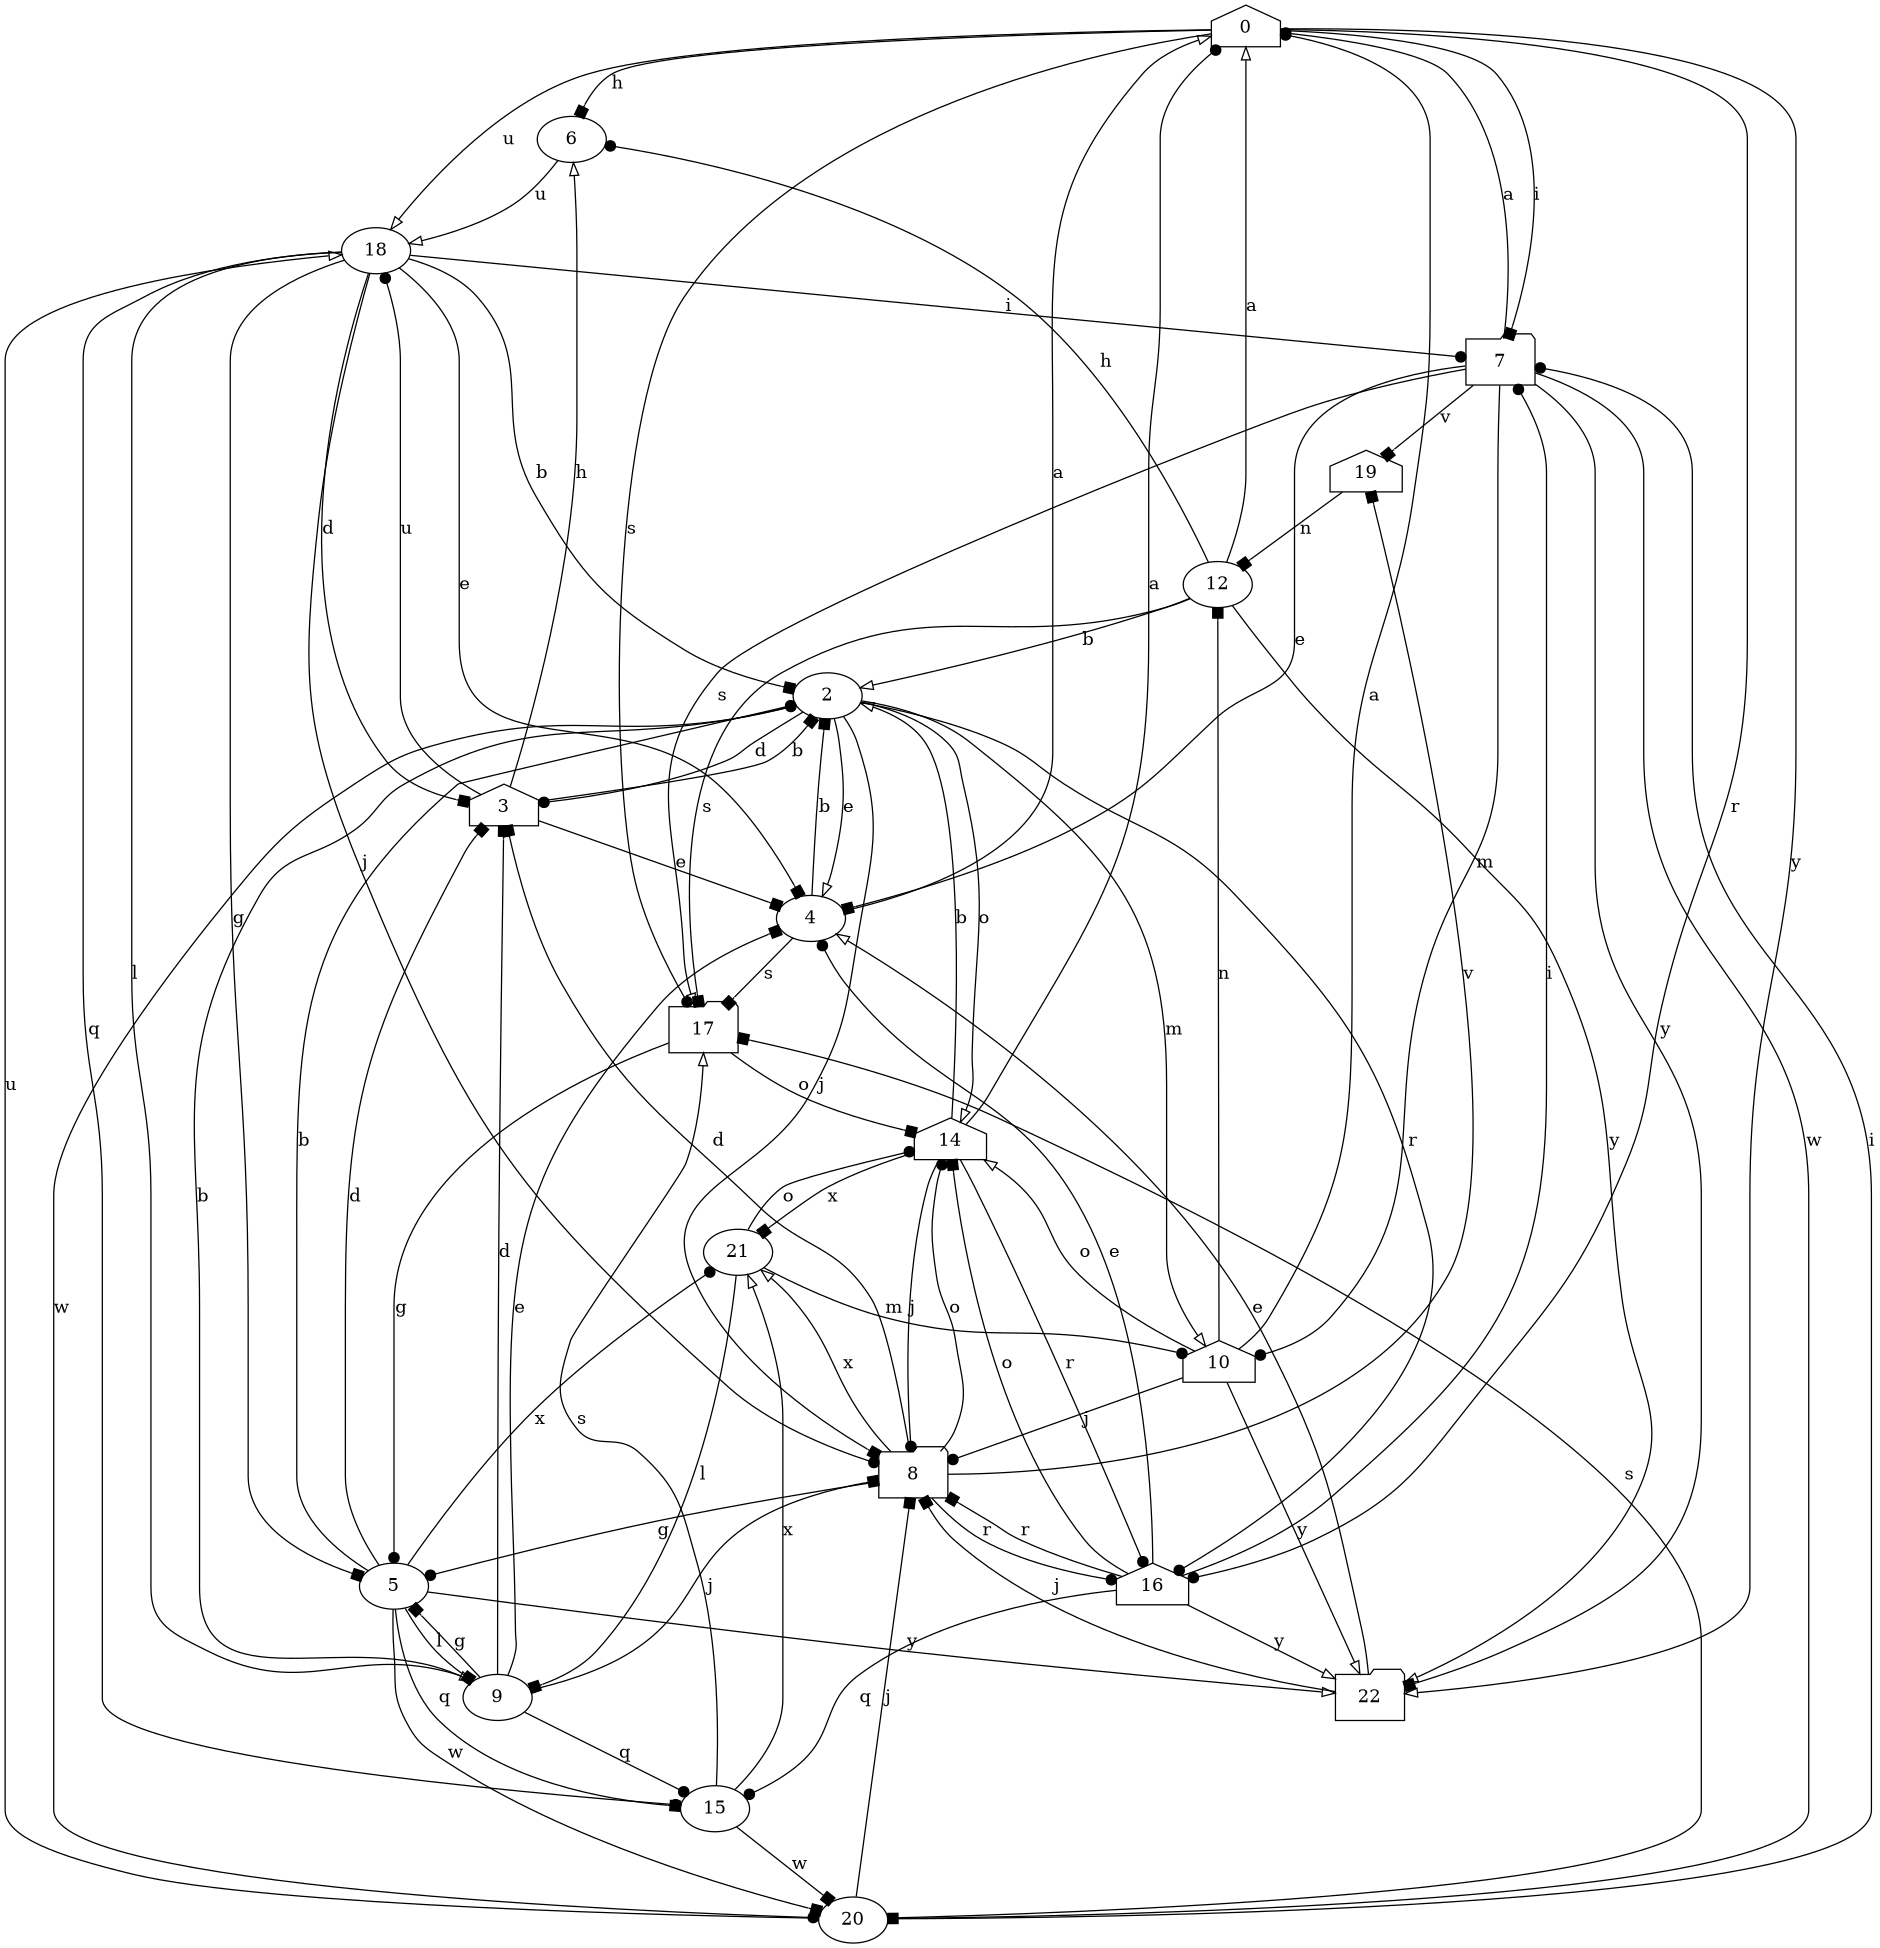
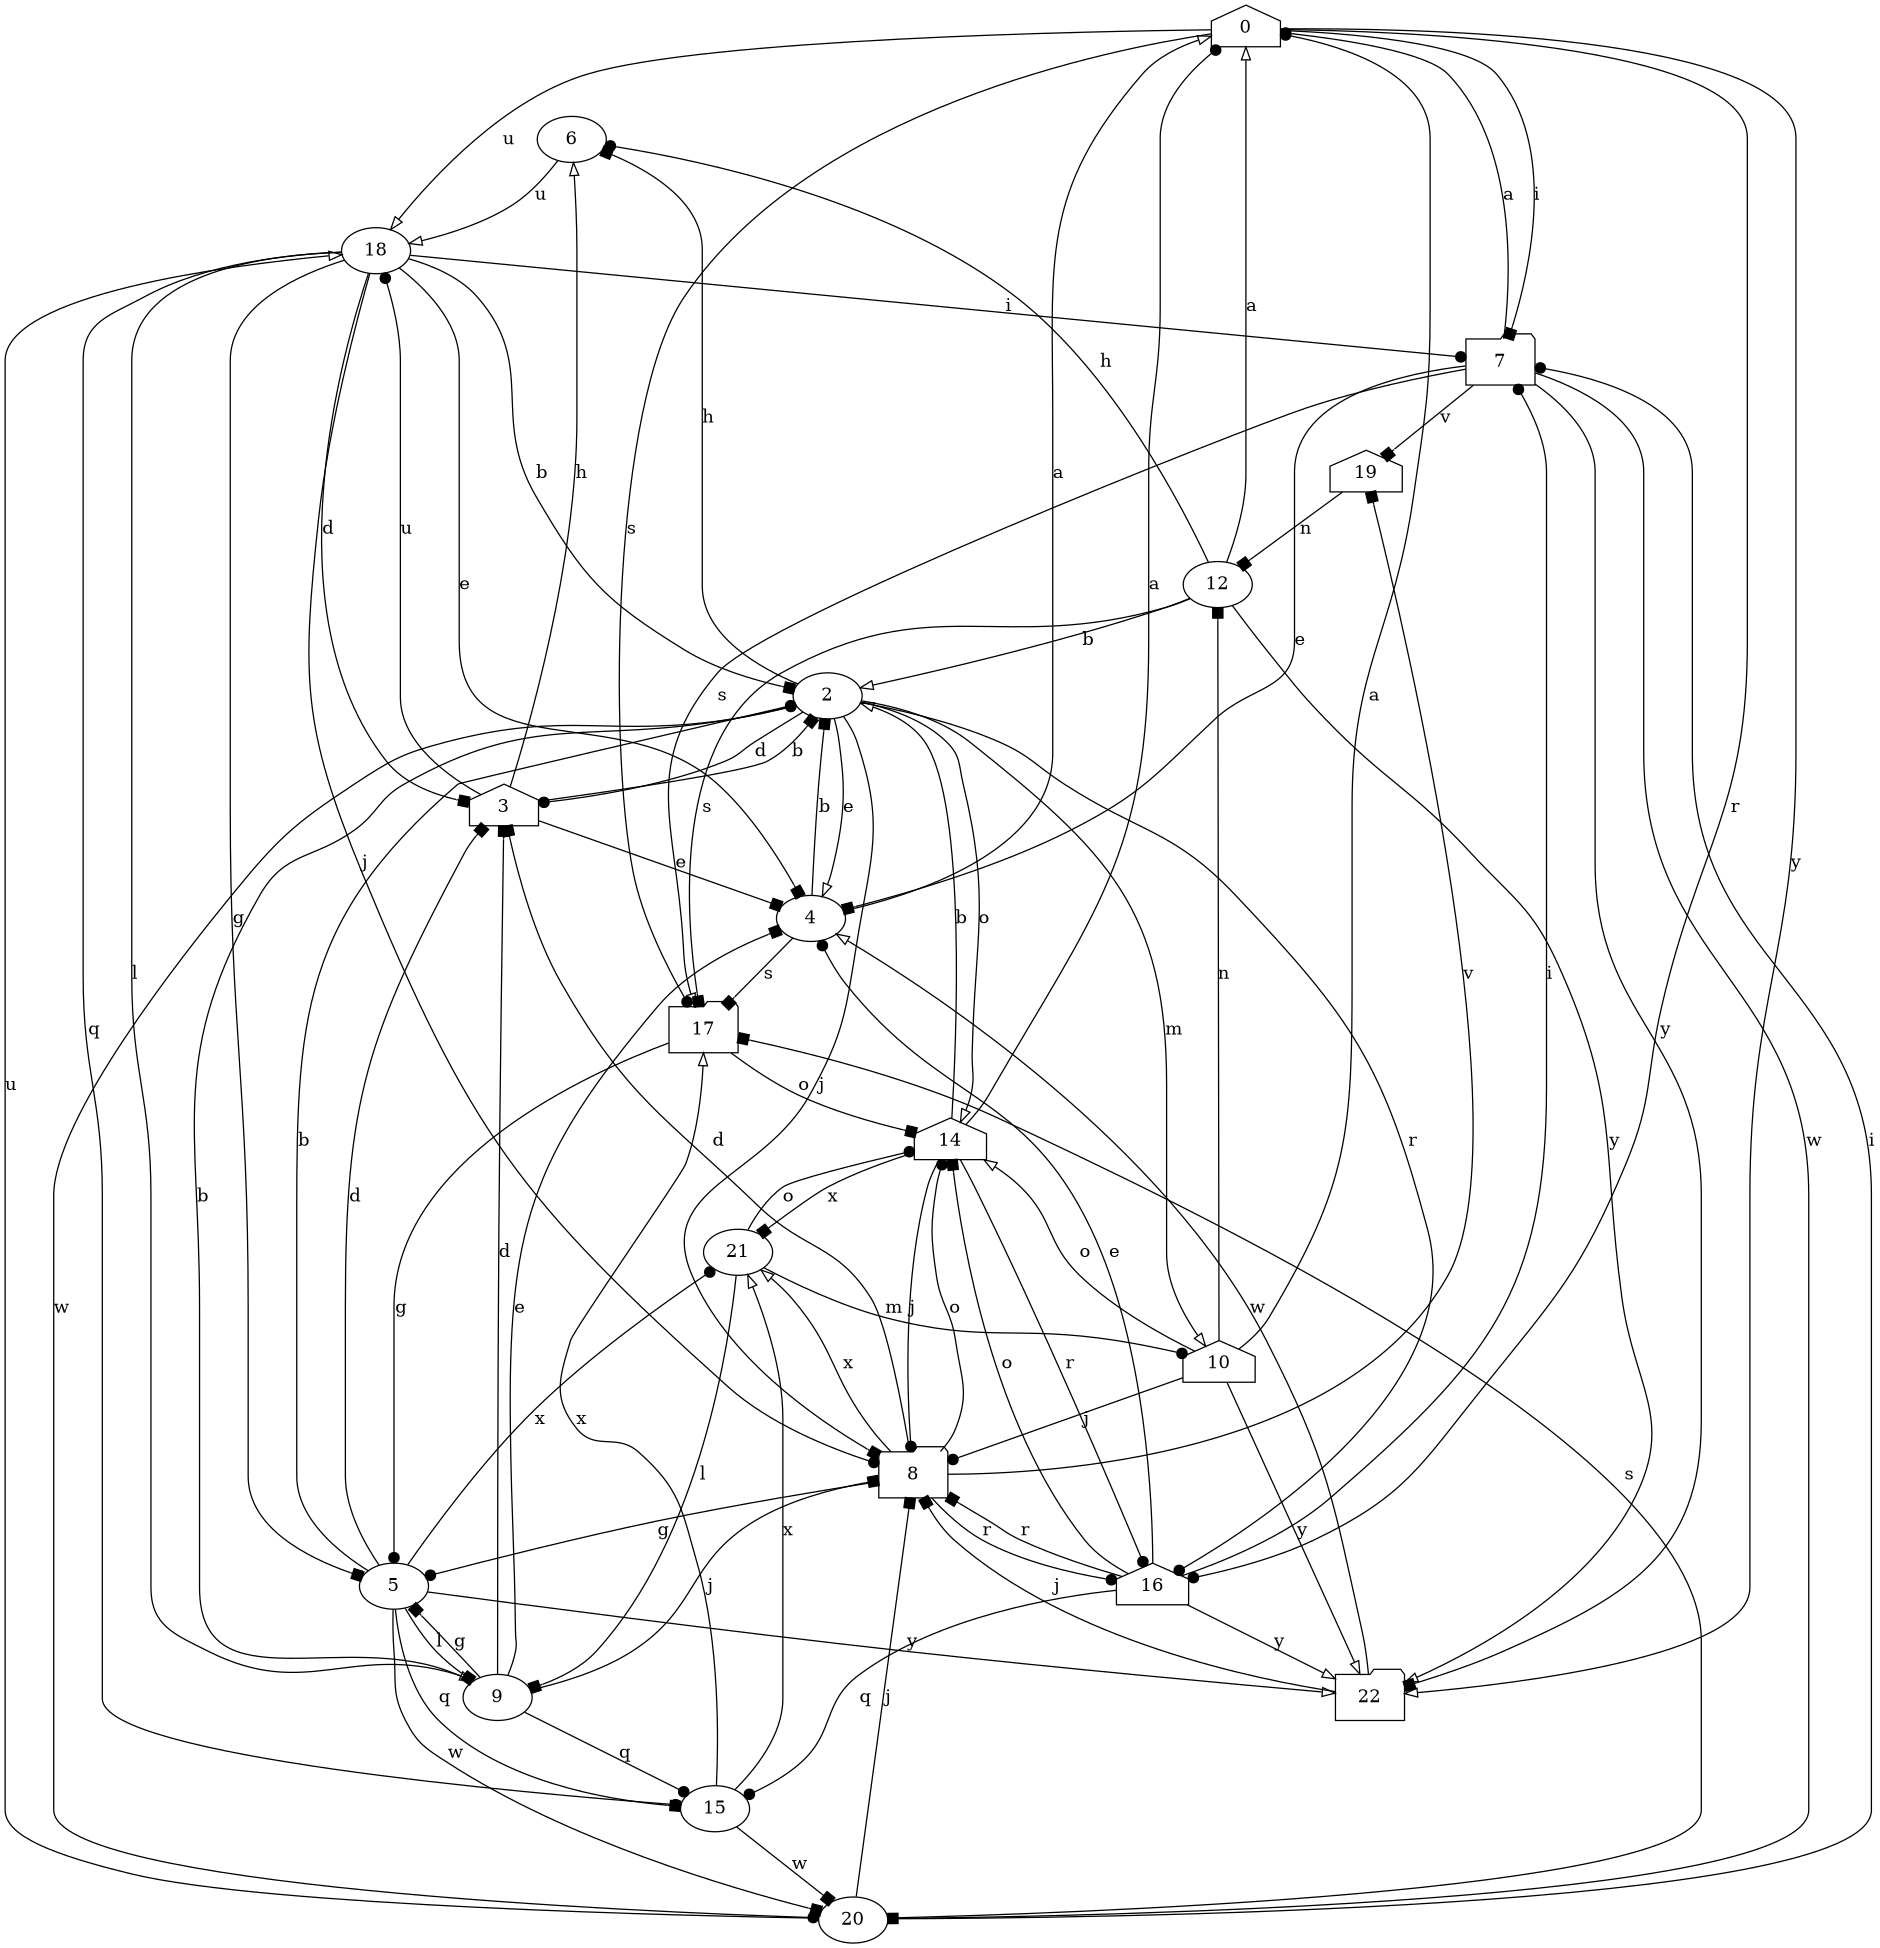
(890, 41) -> (702, 422)
(1466, 875) -> none
(1258, 1308) -> (1258, 1308)
(582, 1419) -> (582, 1419)
